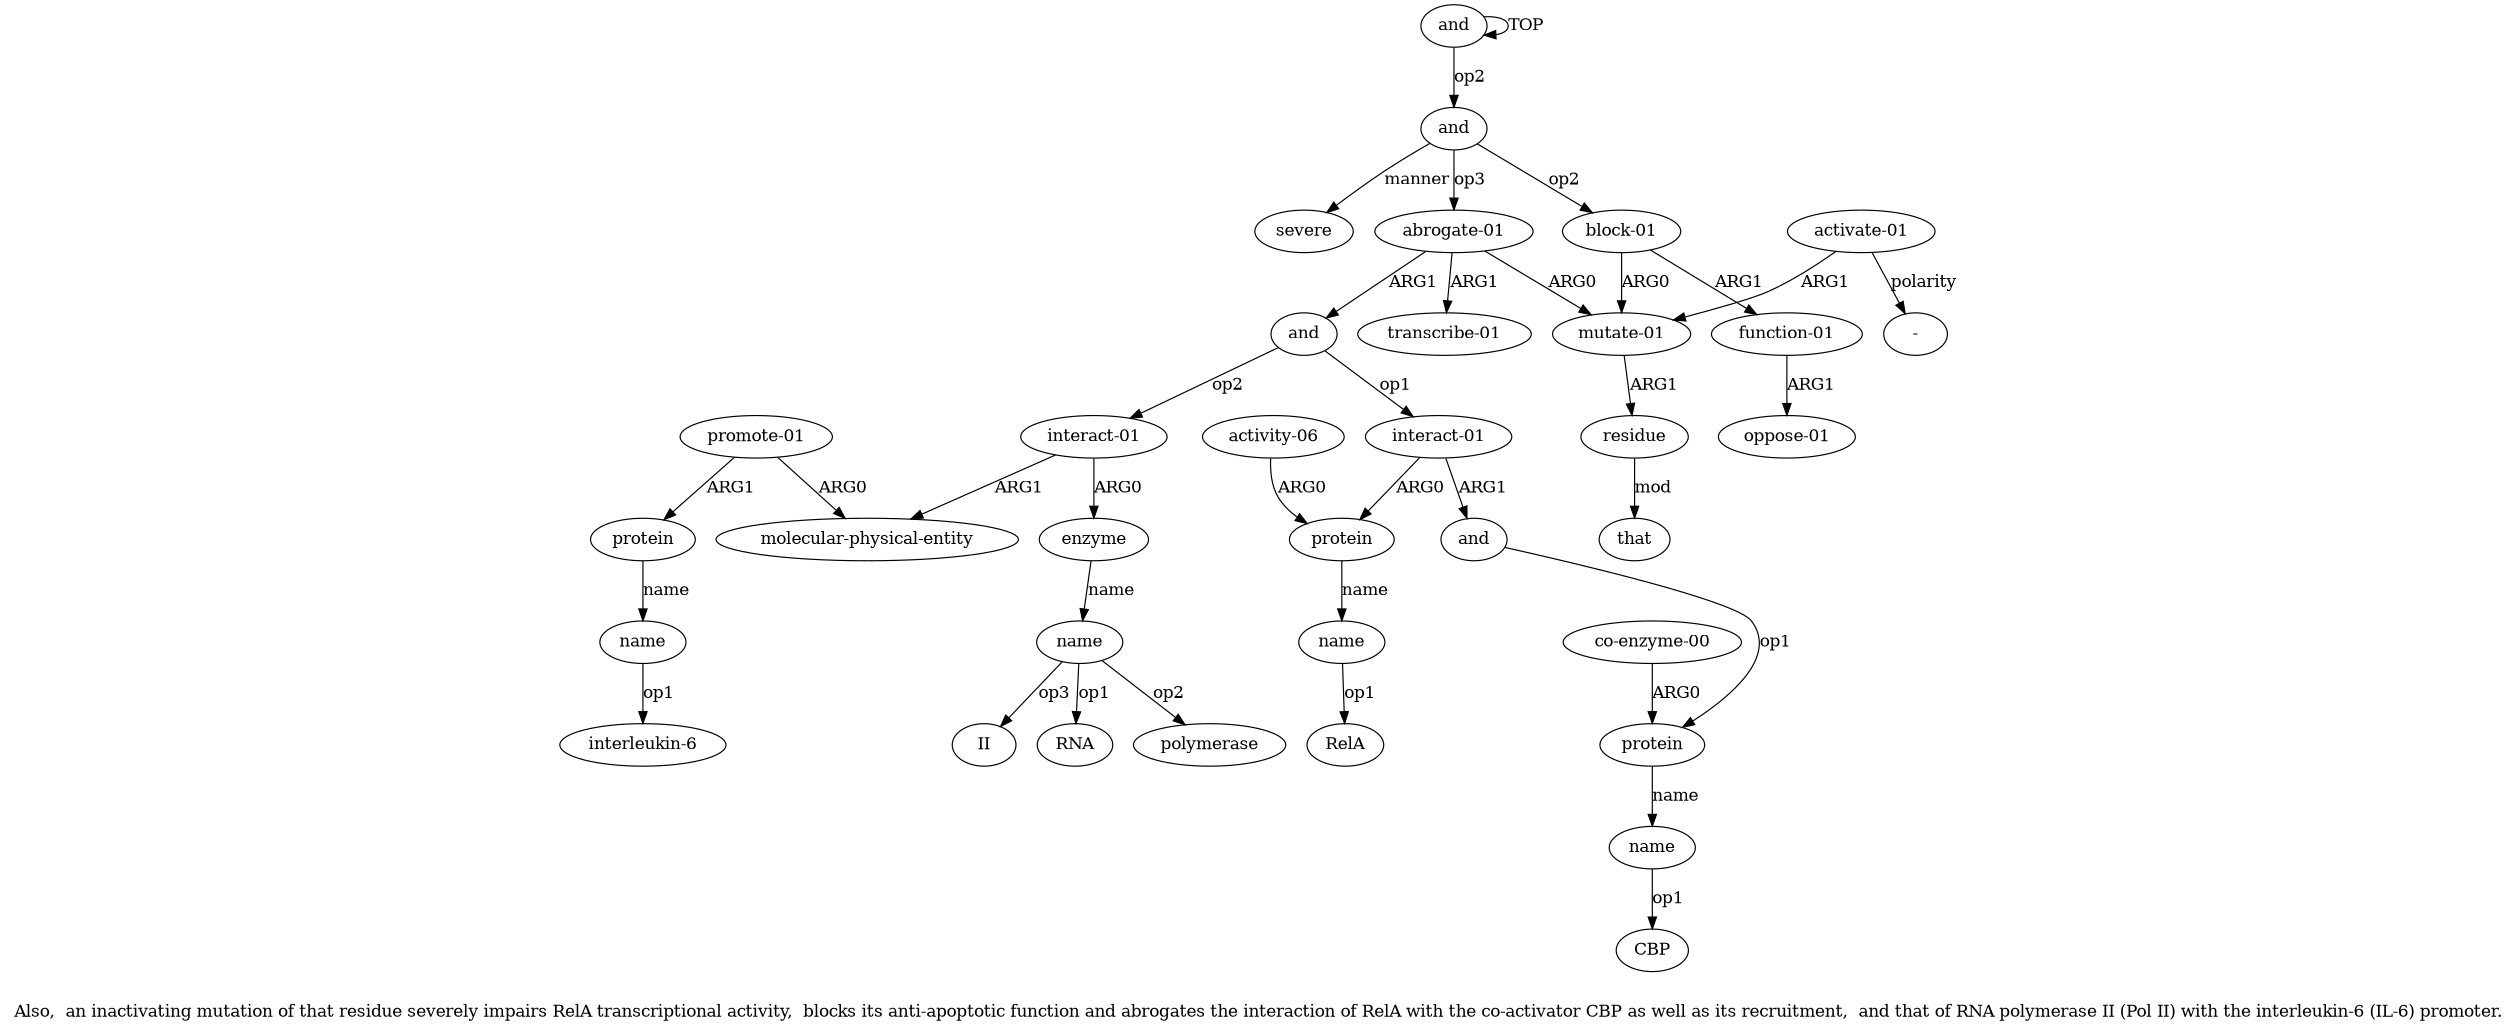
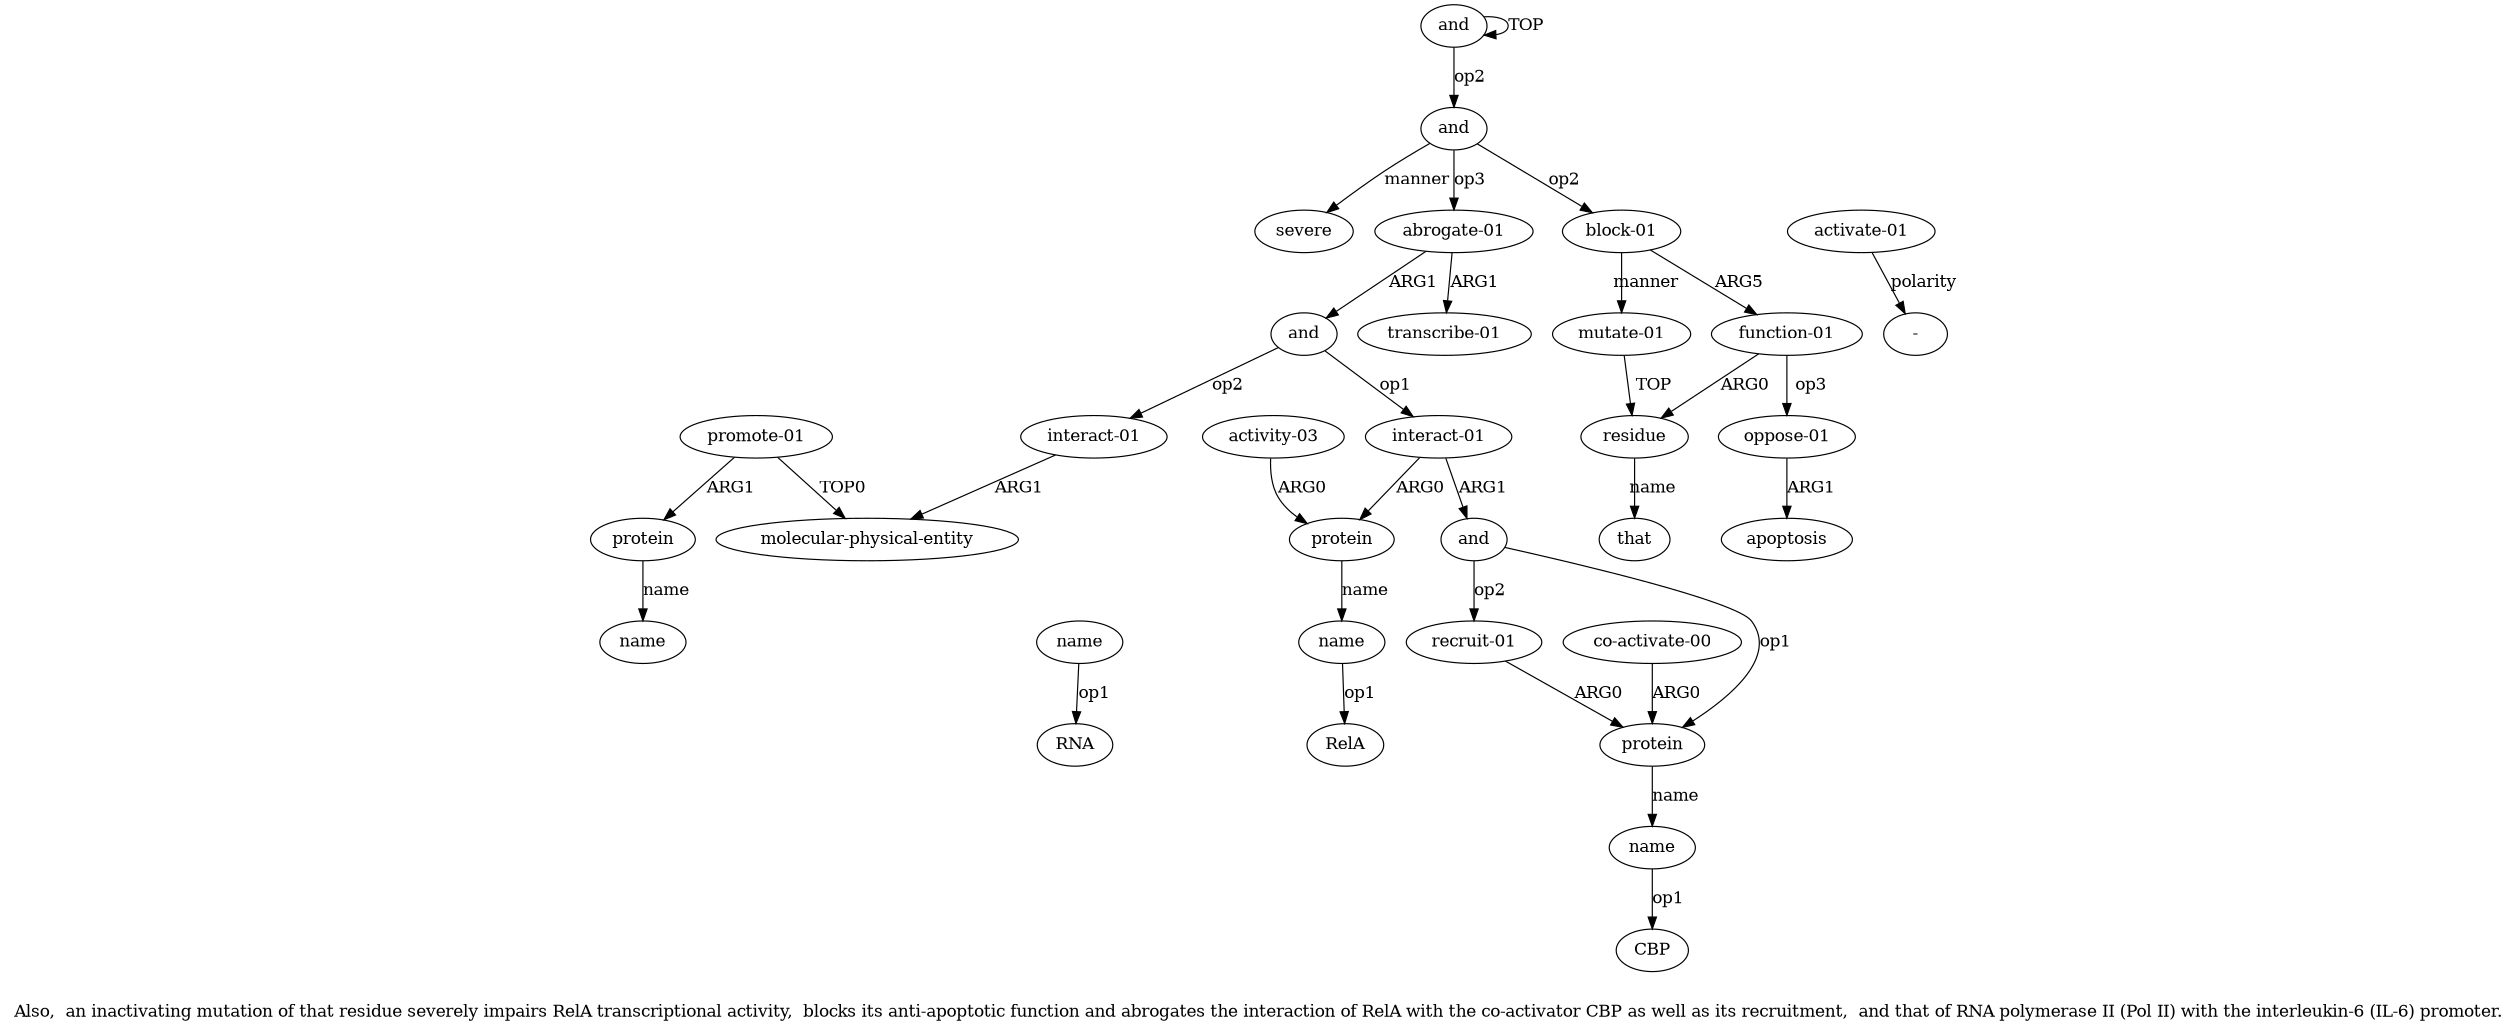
(1533, 280) -> none
(1646, 283) -> (1646, 283)
(1739, 283) -> (1739, 283)
(1764, 293) -> none
none -> (1715, 383)
(1654, 385) -> (1654, 385)
(1811, 385) -> (1811, 385)
(1273, 437) -> (1273, 437)
(843, 488) -> (843, 488)
(1653, 488) -> (1653, 488)
(1094, 540) -> none
none -> (1787, 540)
none -> (1474, 642)
(1652, 642) -> (1652, 642)
(643, 745) -> none
(984, 745) -> none
(1210, 745) -> none
